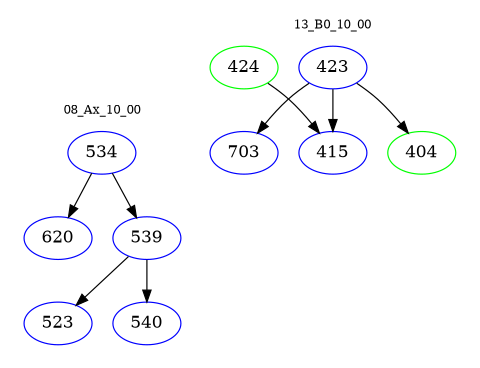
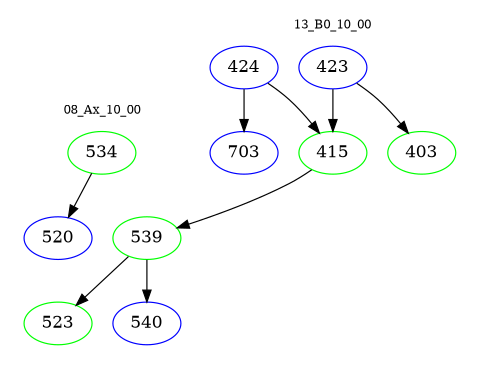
(244, 68) -> (244, 68)
(282, 105) -> (244, 104)
(102, 153) -> (102, 153)
(333, 153) -> (333, 153)
(422, 153) -> (422, 153)
(122, 190) -> (252, 201)
(58, 238) -> (58, 238)
(147, 238) -> (147, 238)
(58, 323) -> (58, 323)
